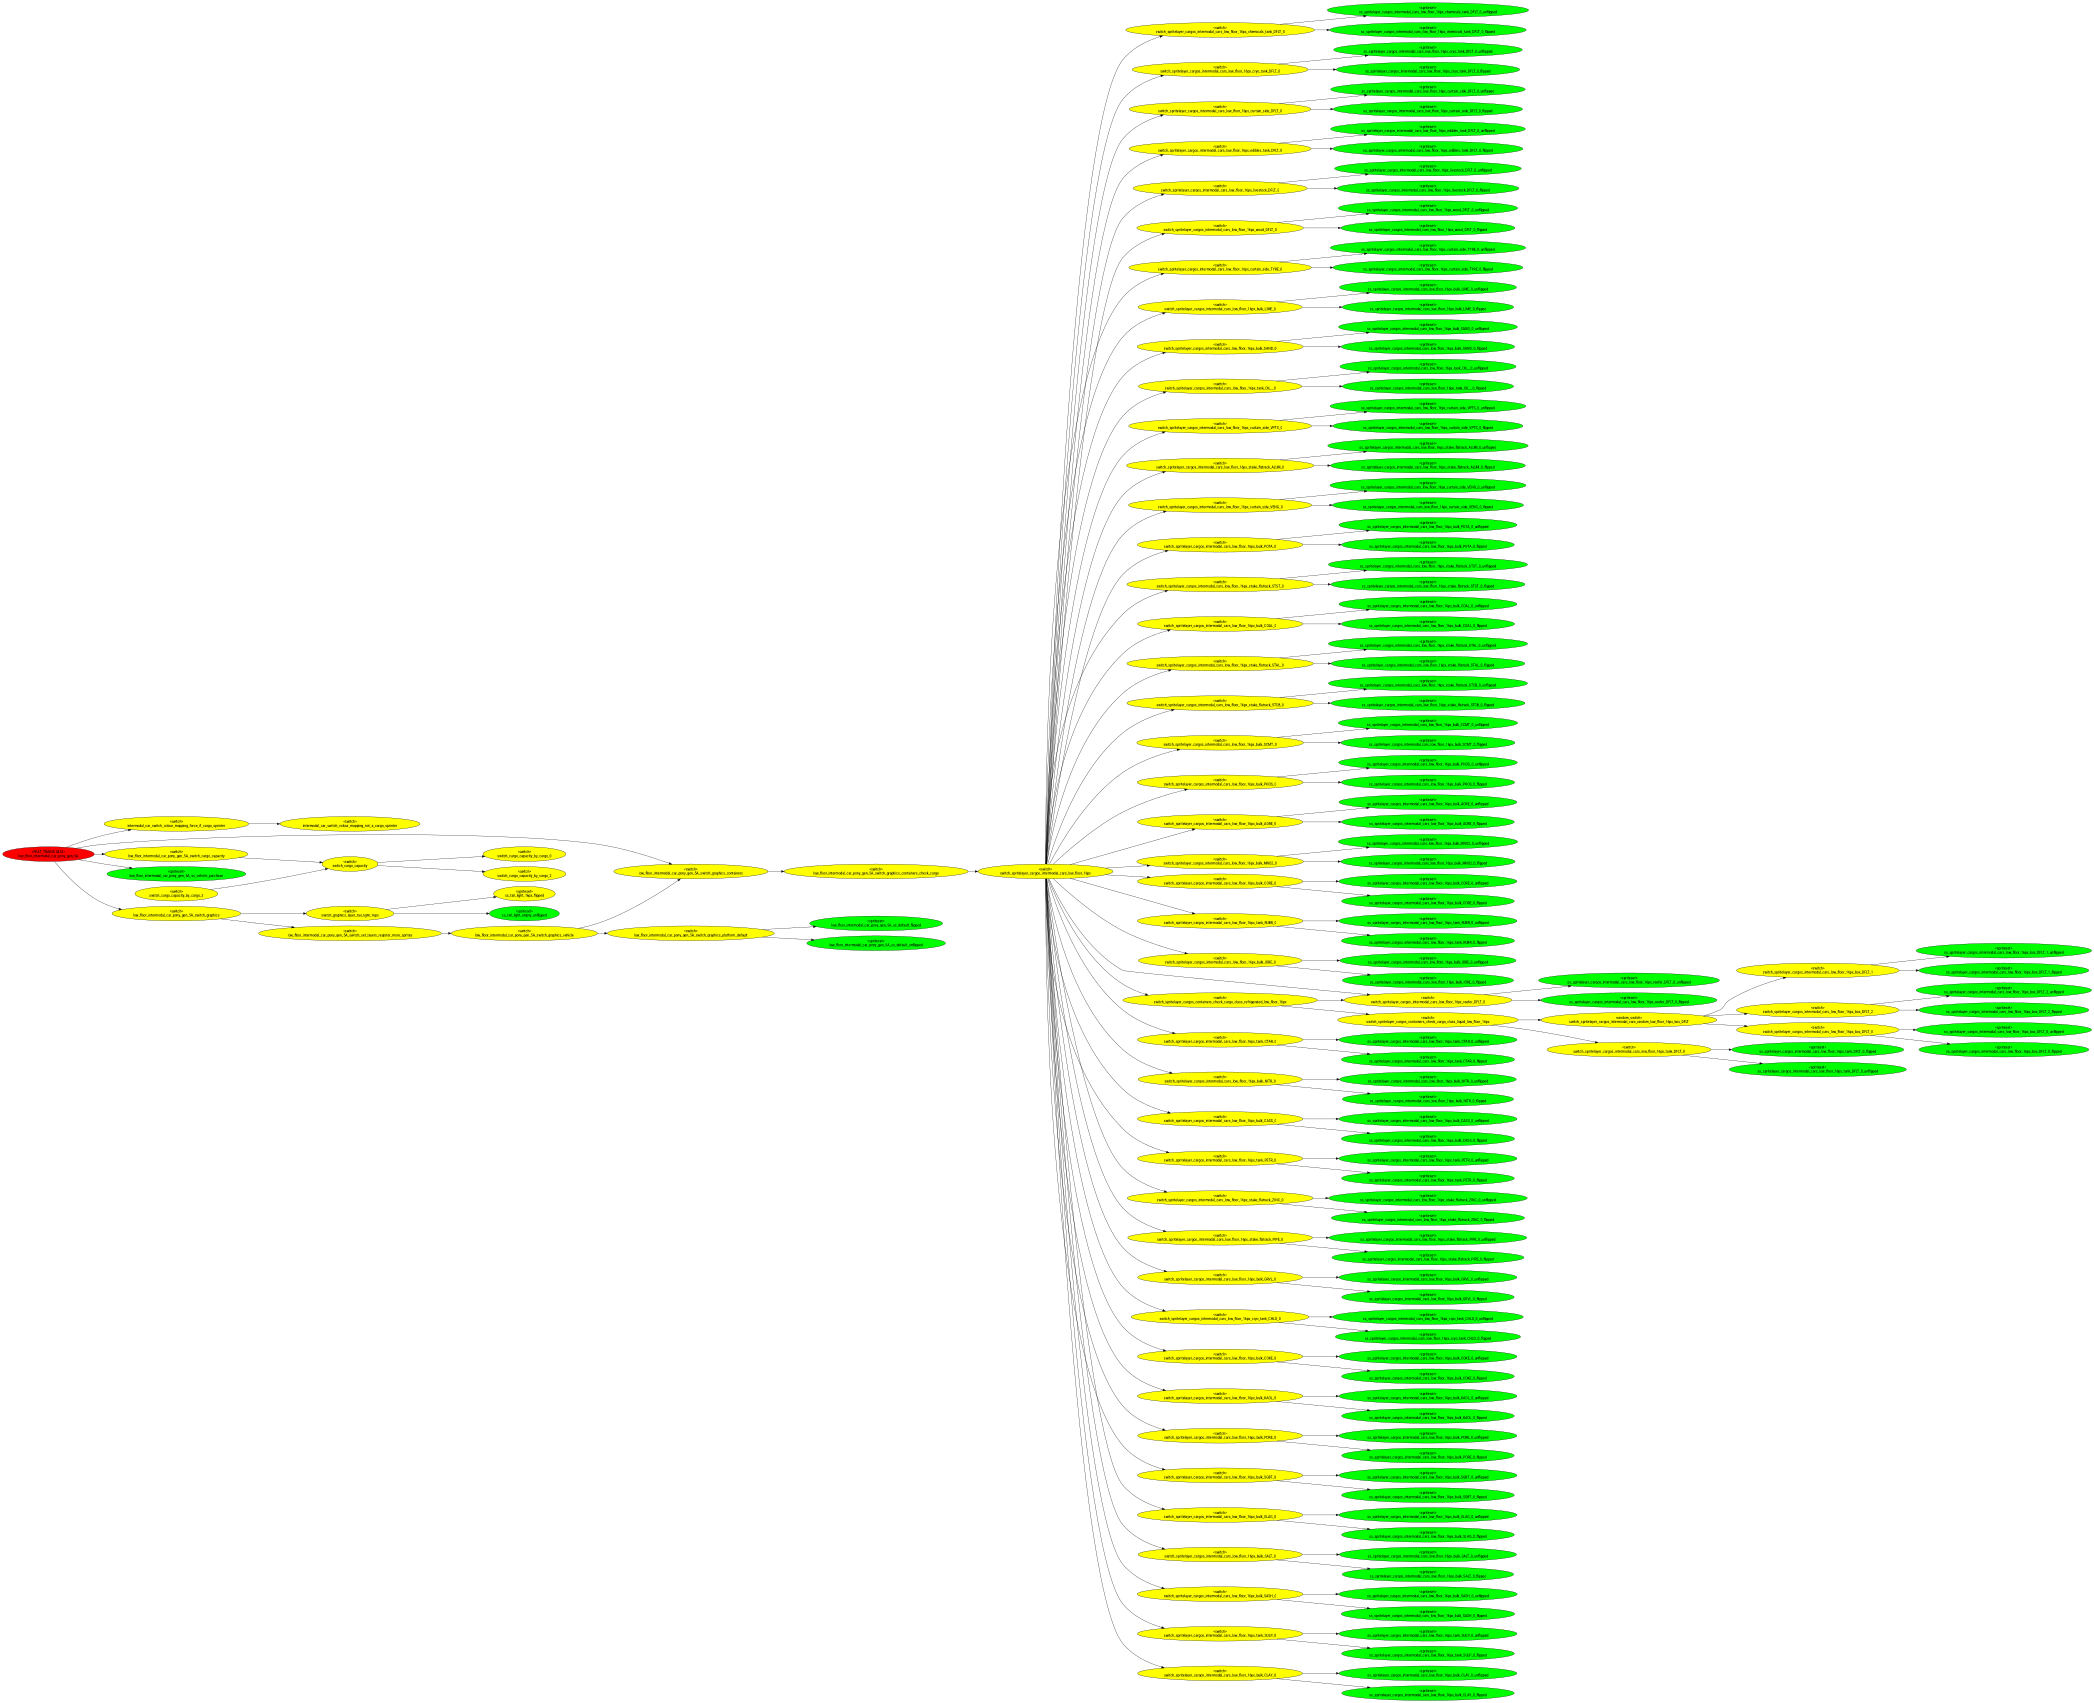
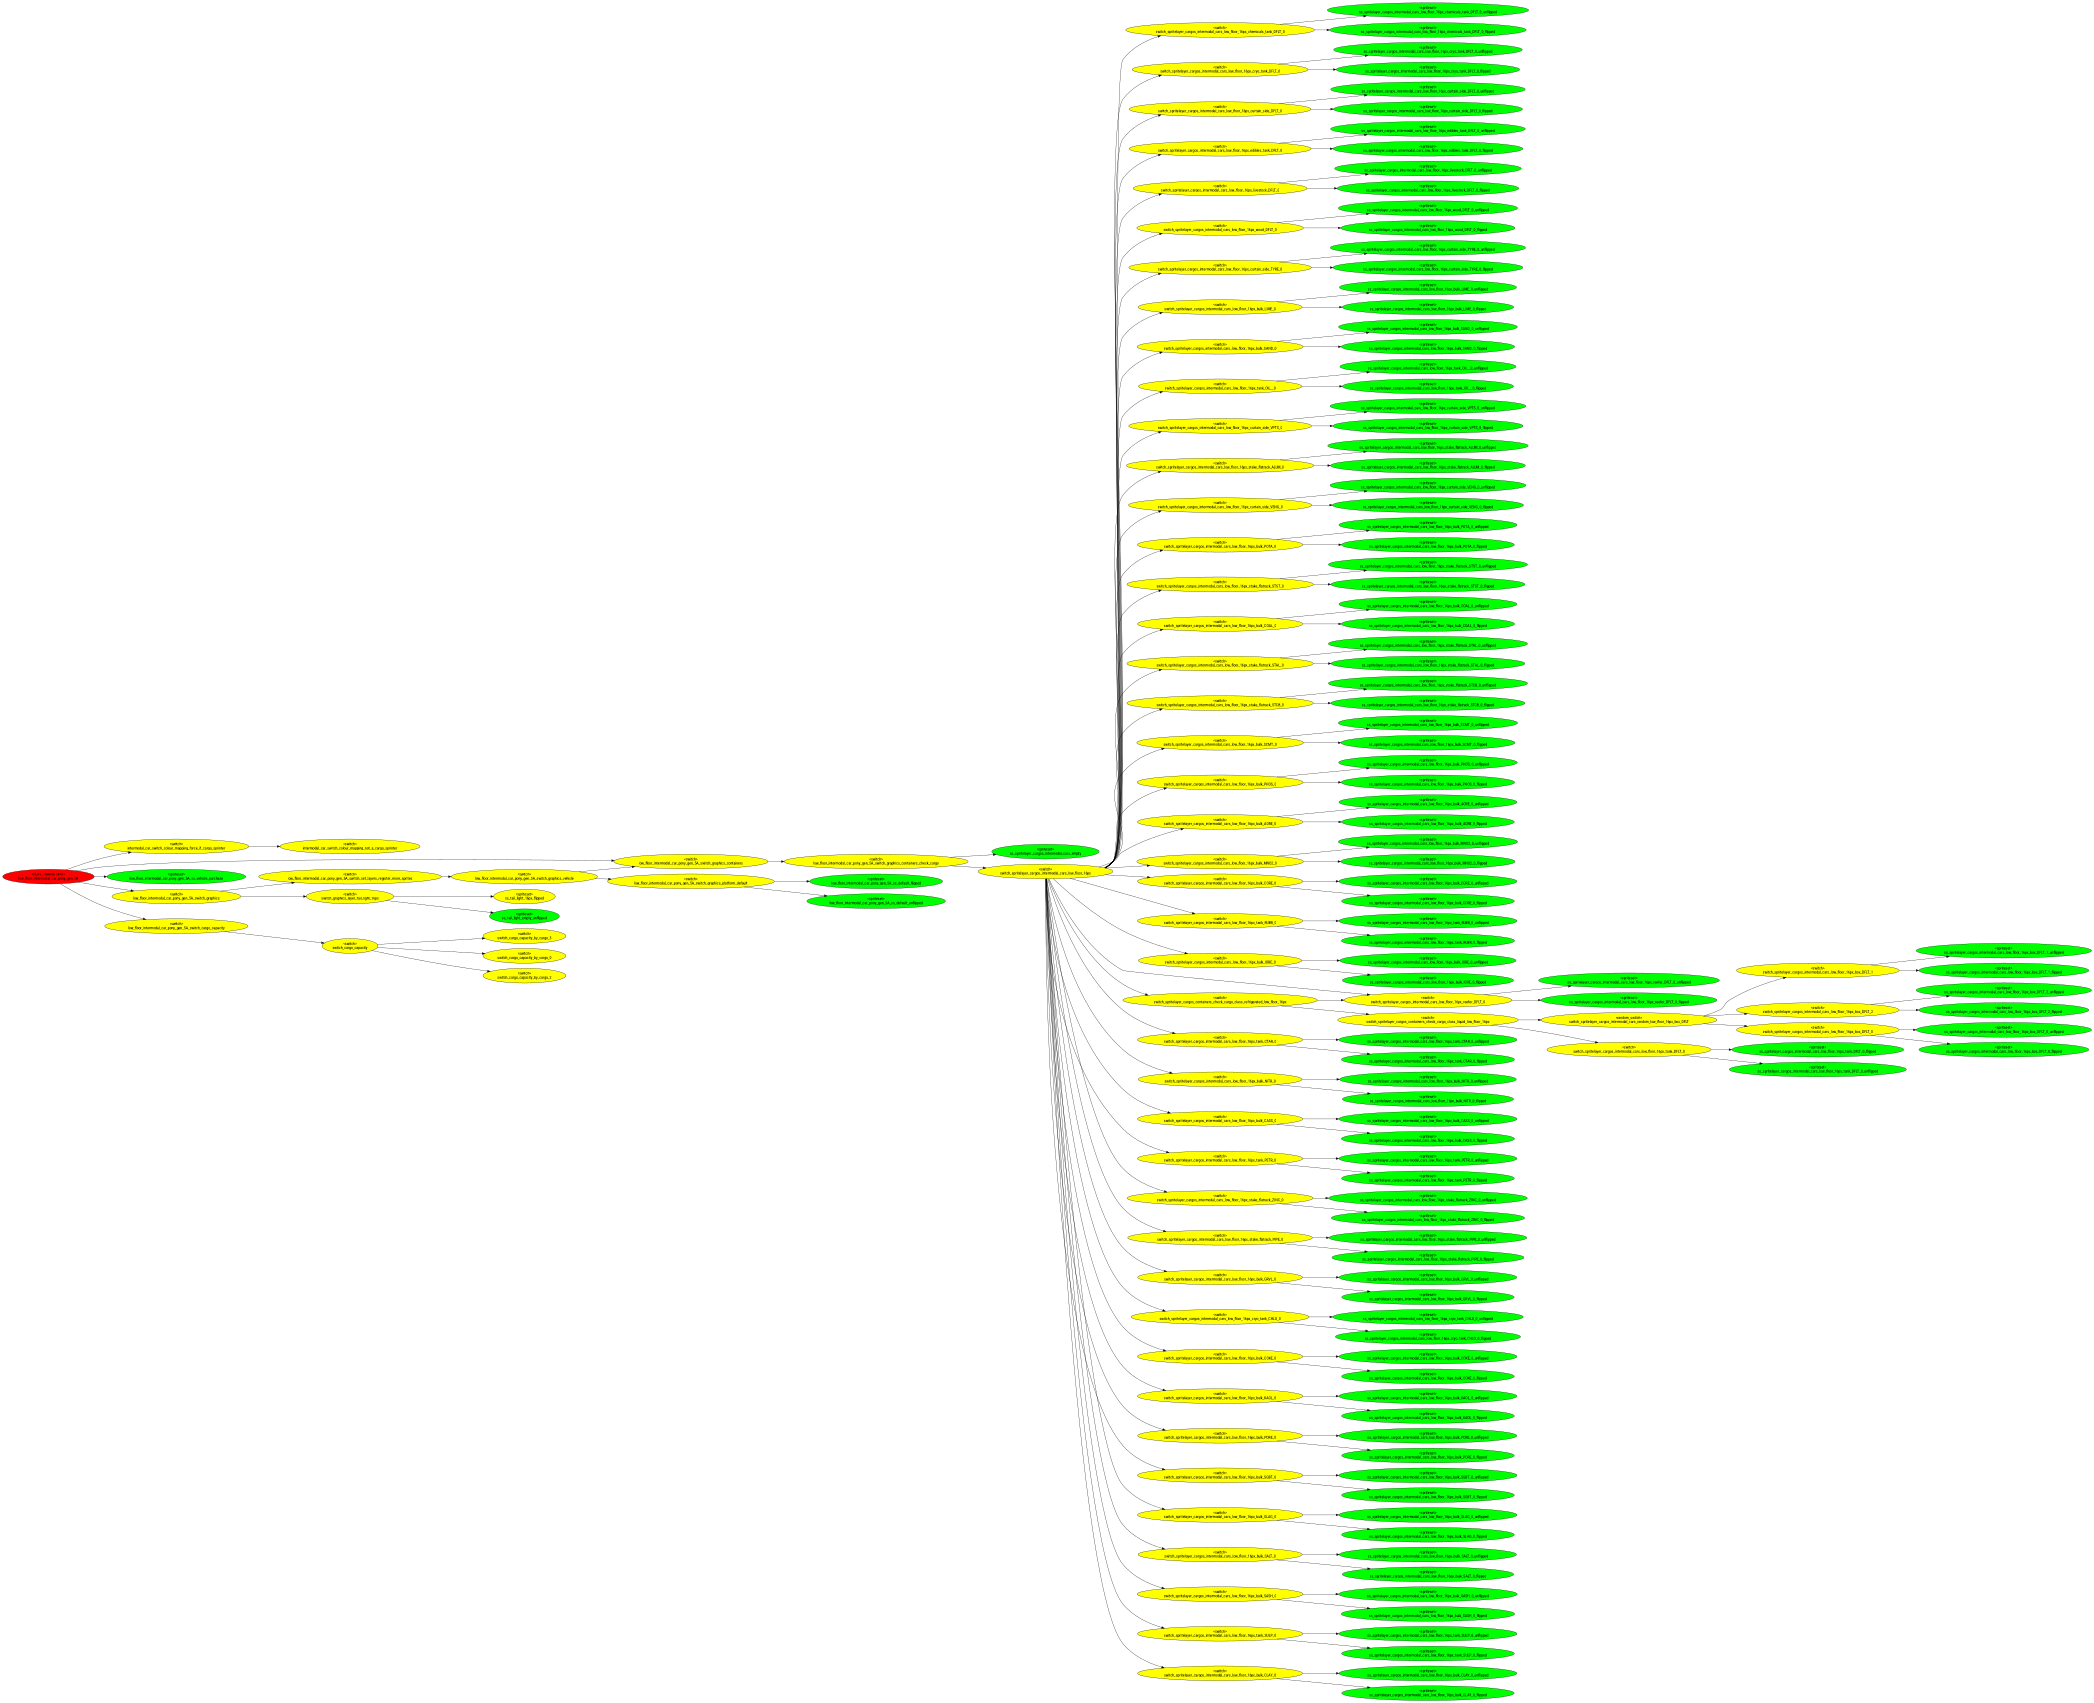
none -> (1045, 852)
(268, 880) -> (430, 941)
